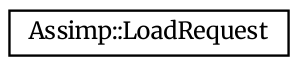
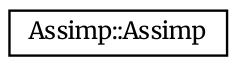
(149, 33) -> (118, 33)
